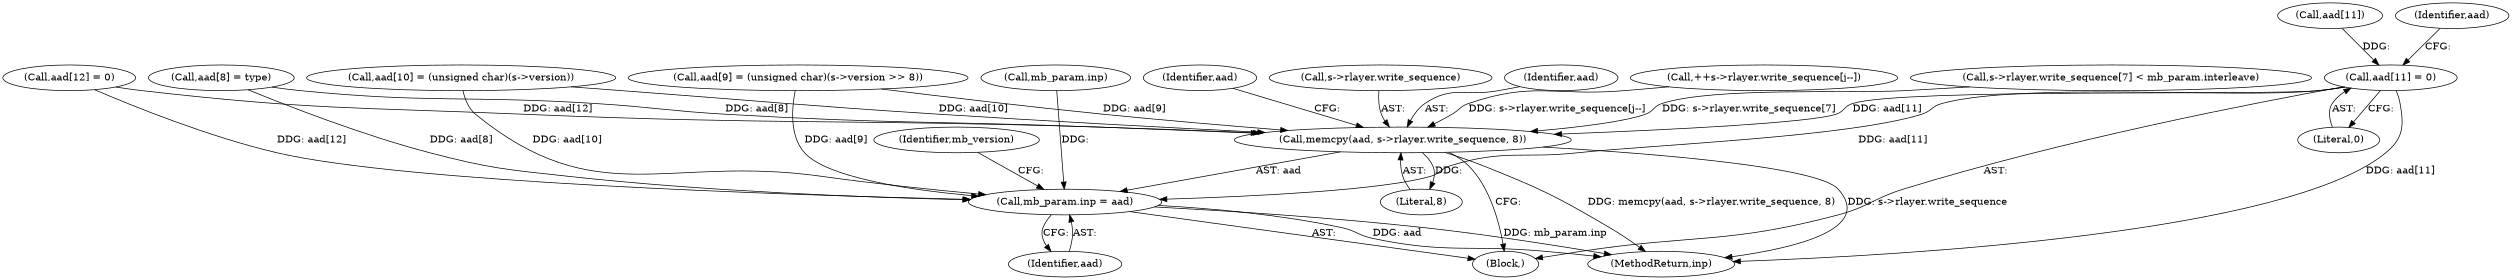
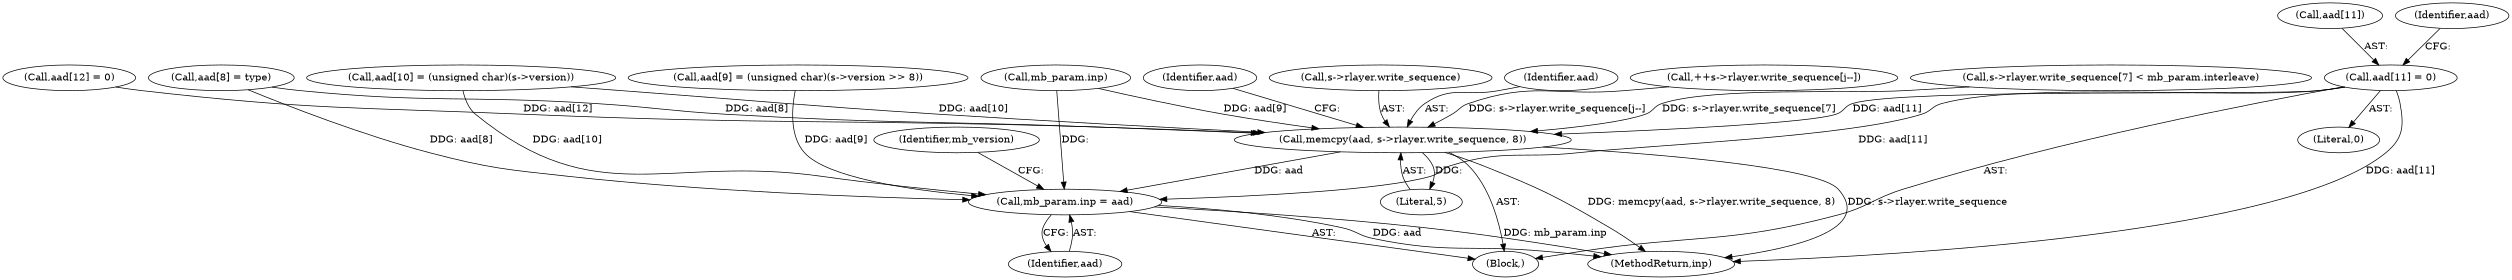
(2378, 47) -> (2378, 47)
(2331, 107) -> none
(2383, 109) -> (2383, 109)
(1081, 112) -> (1205, 111)
(1279, 171) -> (1279, 171)
(523, 181) -> none
(1421, 202) -> (1421, 202)
(1510, 202) -> (1510, 202)
